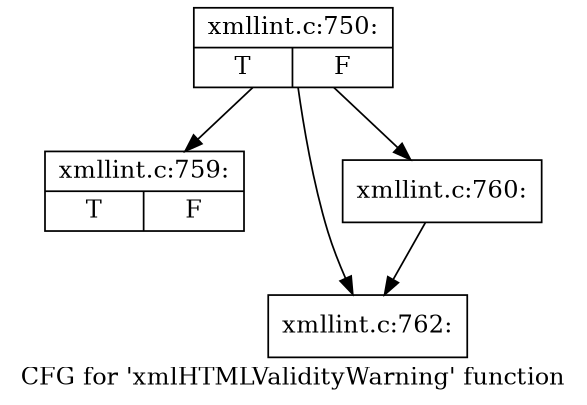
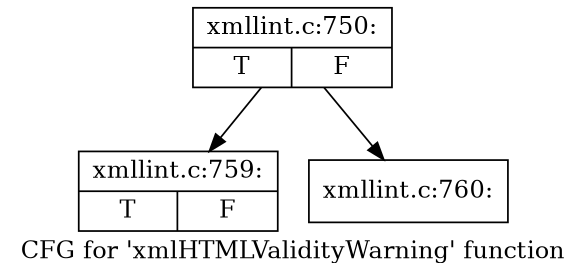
(368, 326) -> none
